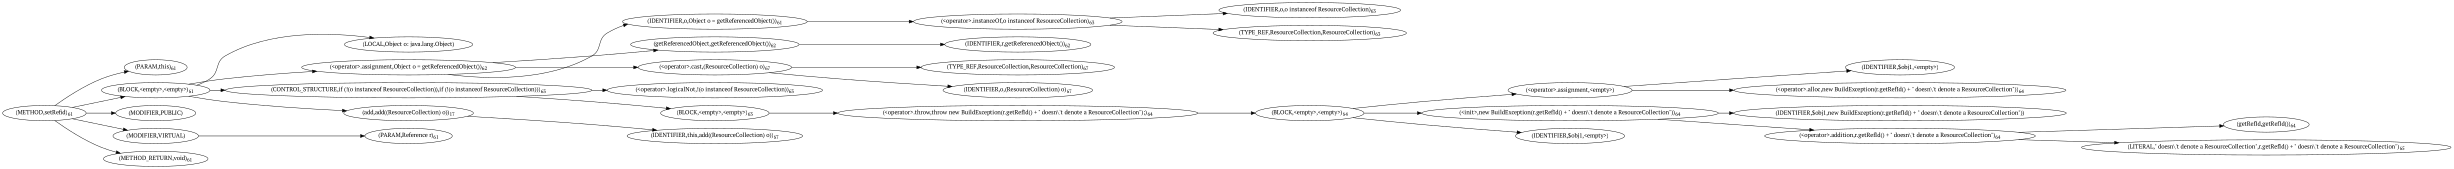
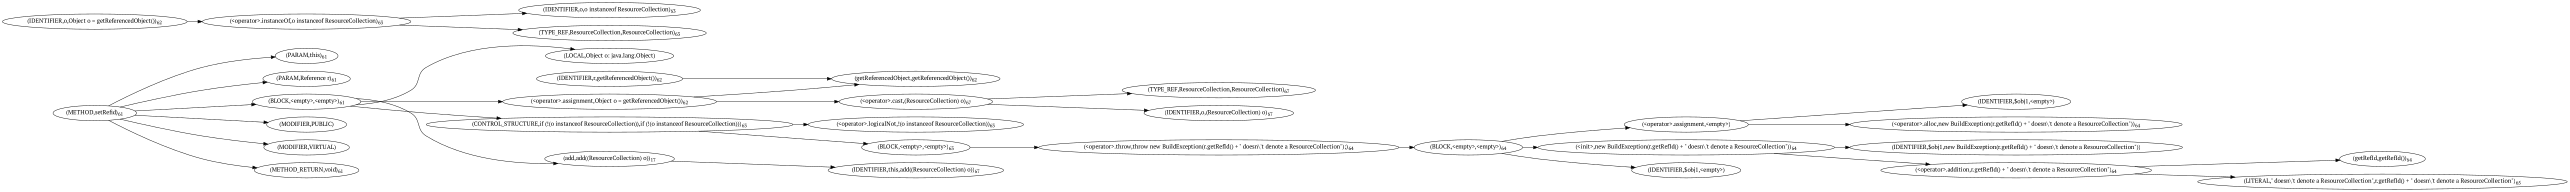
(780, 21) -> (160, 21)
(870, 44) -> (755, 79)
(545, 73) -> none
(279, 136) -> (191, 92)
